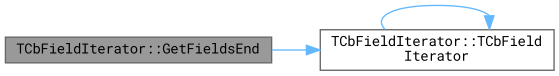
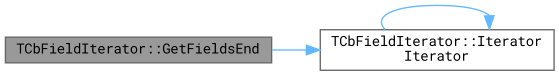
(437, 50) -> (437, 50)
